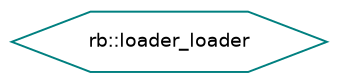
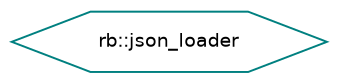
(169, 42) -> (169, 42)
